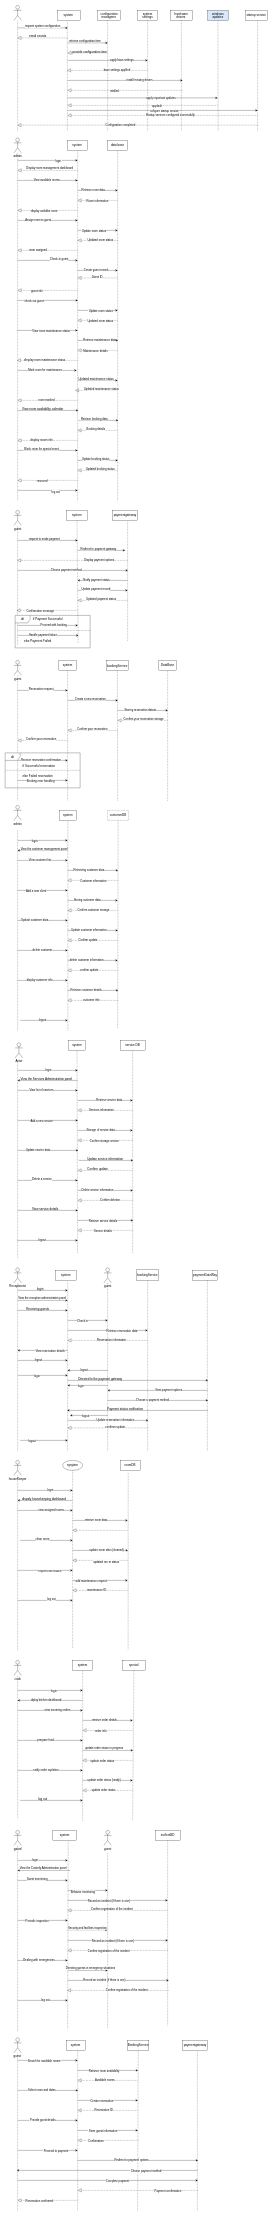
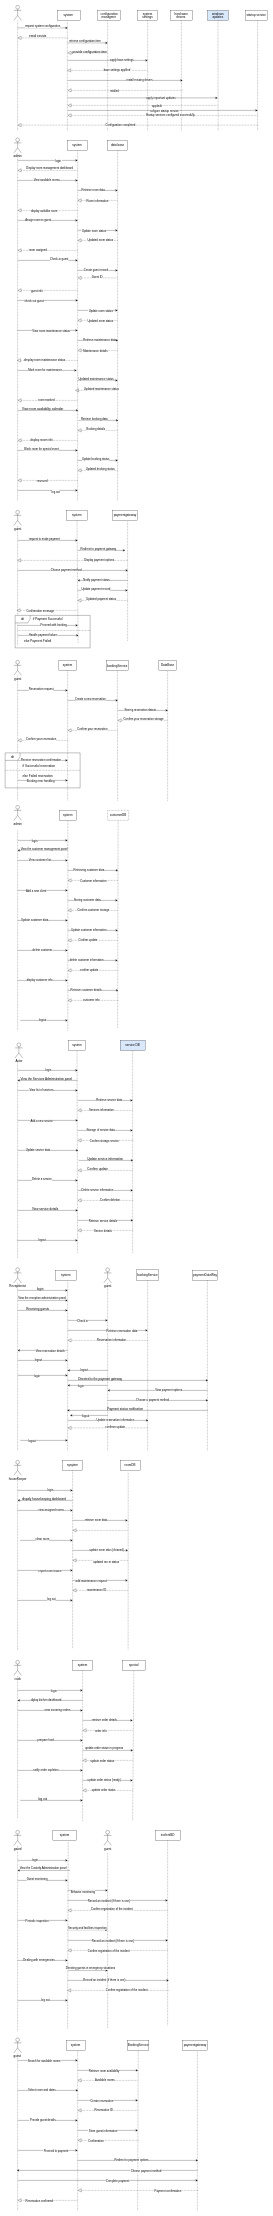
(133, 1045) -> (133, 1045)
(73, 1465) -> (73, 1465)
